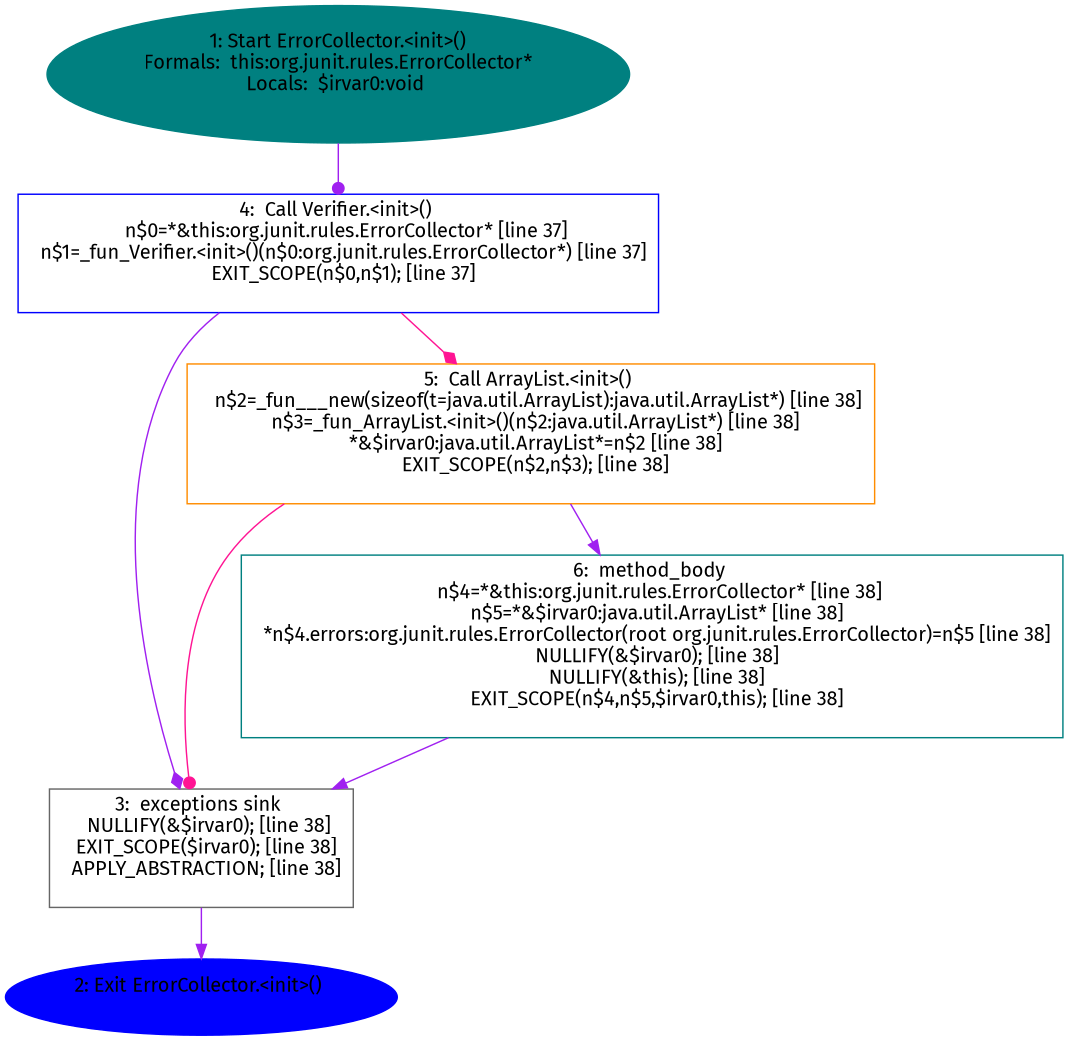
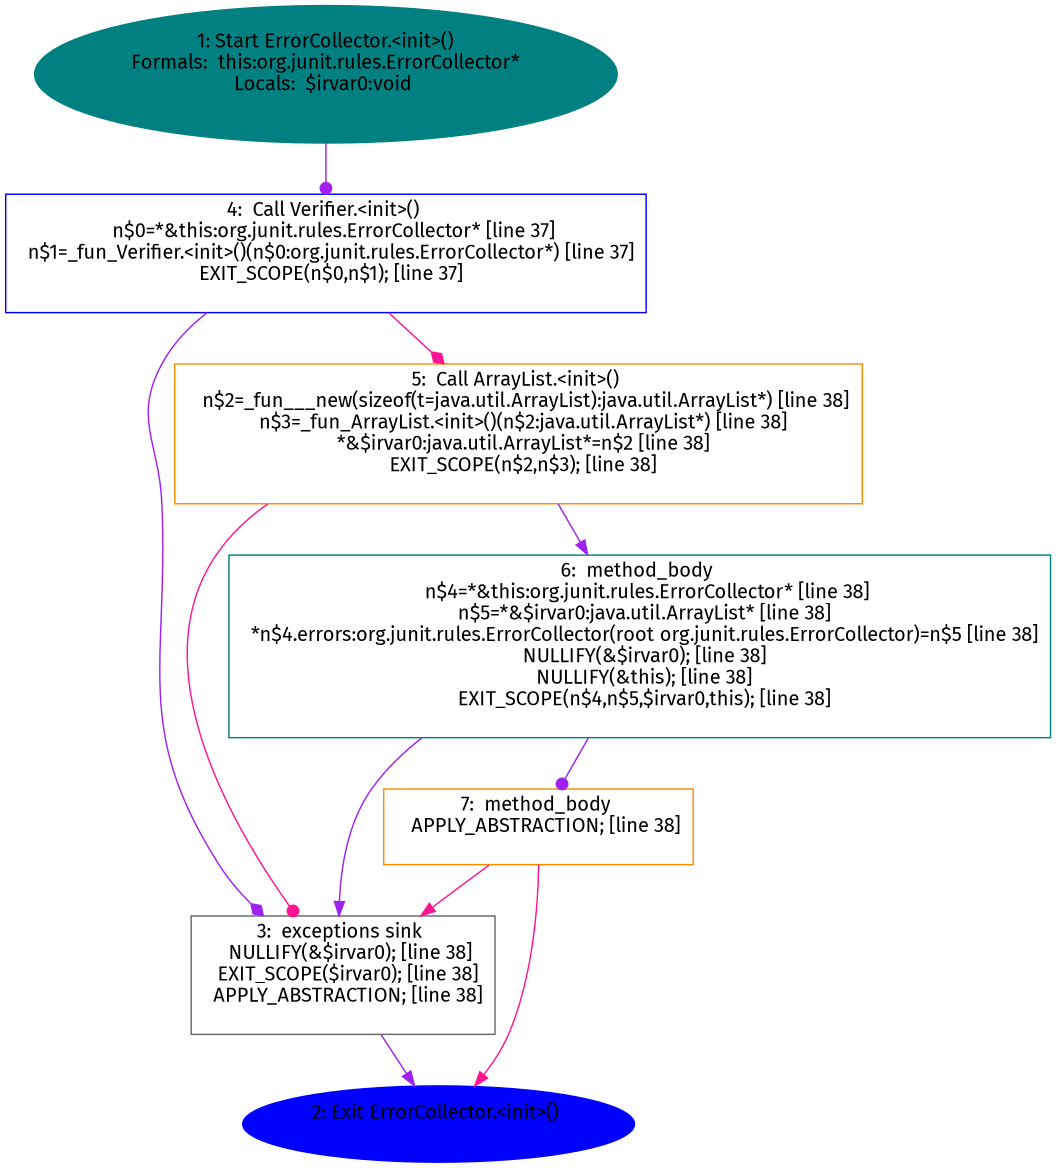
none -> (538, 827)
